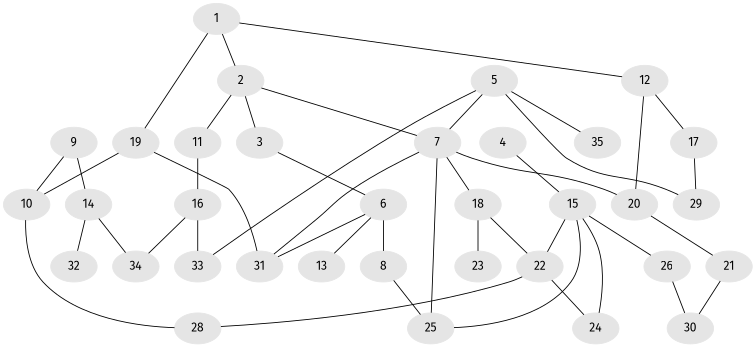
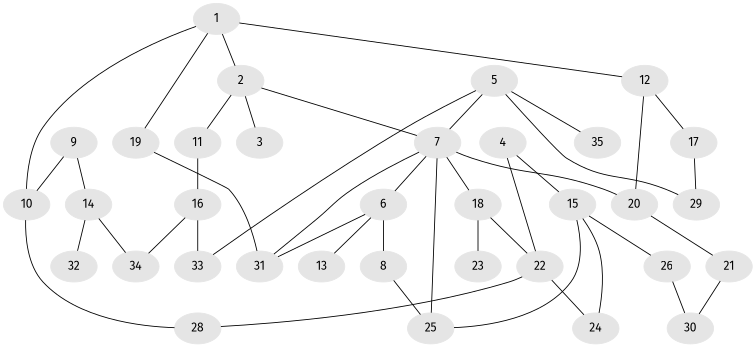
(87, 171) -> (86, 84)
(322, 174) -> (411, 174)
(556, 236) -> (521, 205)
